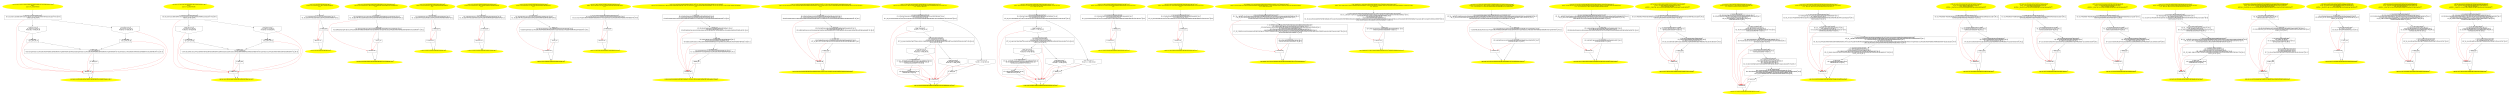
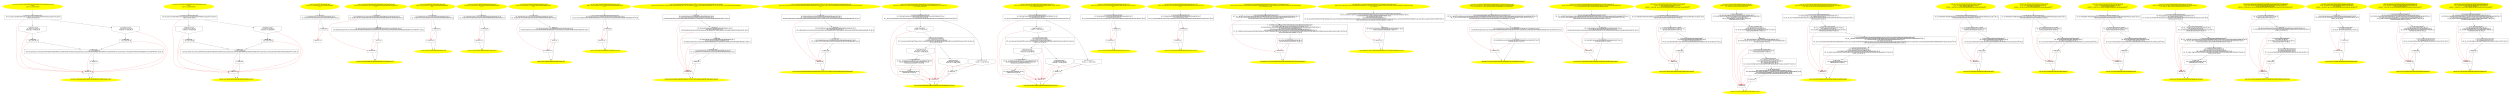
(321, 51) -> none
